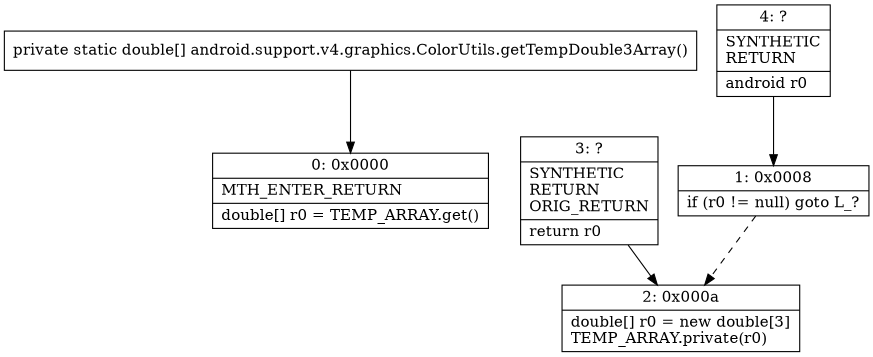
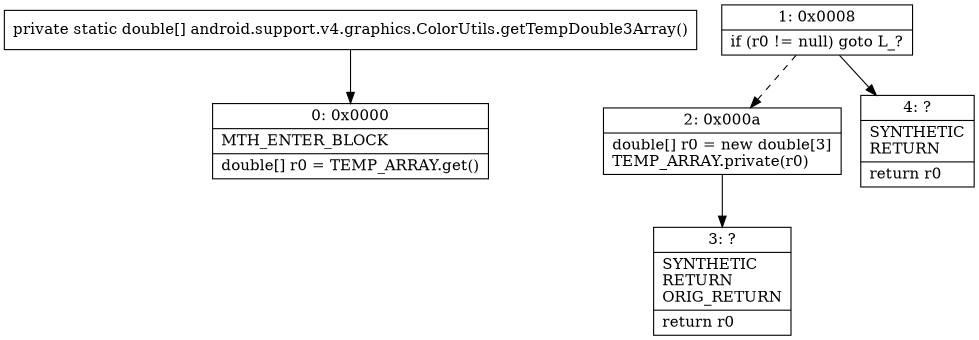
(767, 83) -> (906, 174)
(774, 126) -> (854, 71)
(312, 190) -> (305, 141)
(640, 261) -> (722, 195)
